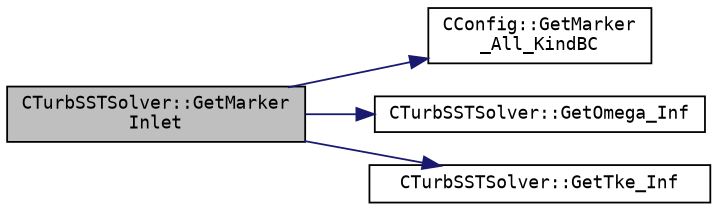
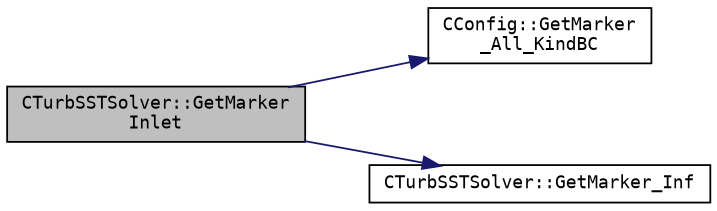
(540, 114) -> none
(540, 184) -> (540, 184)
